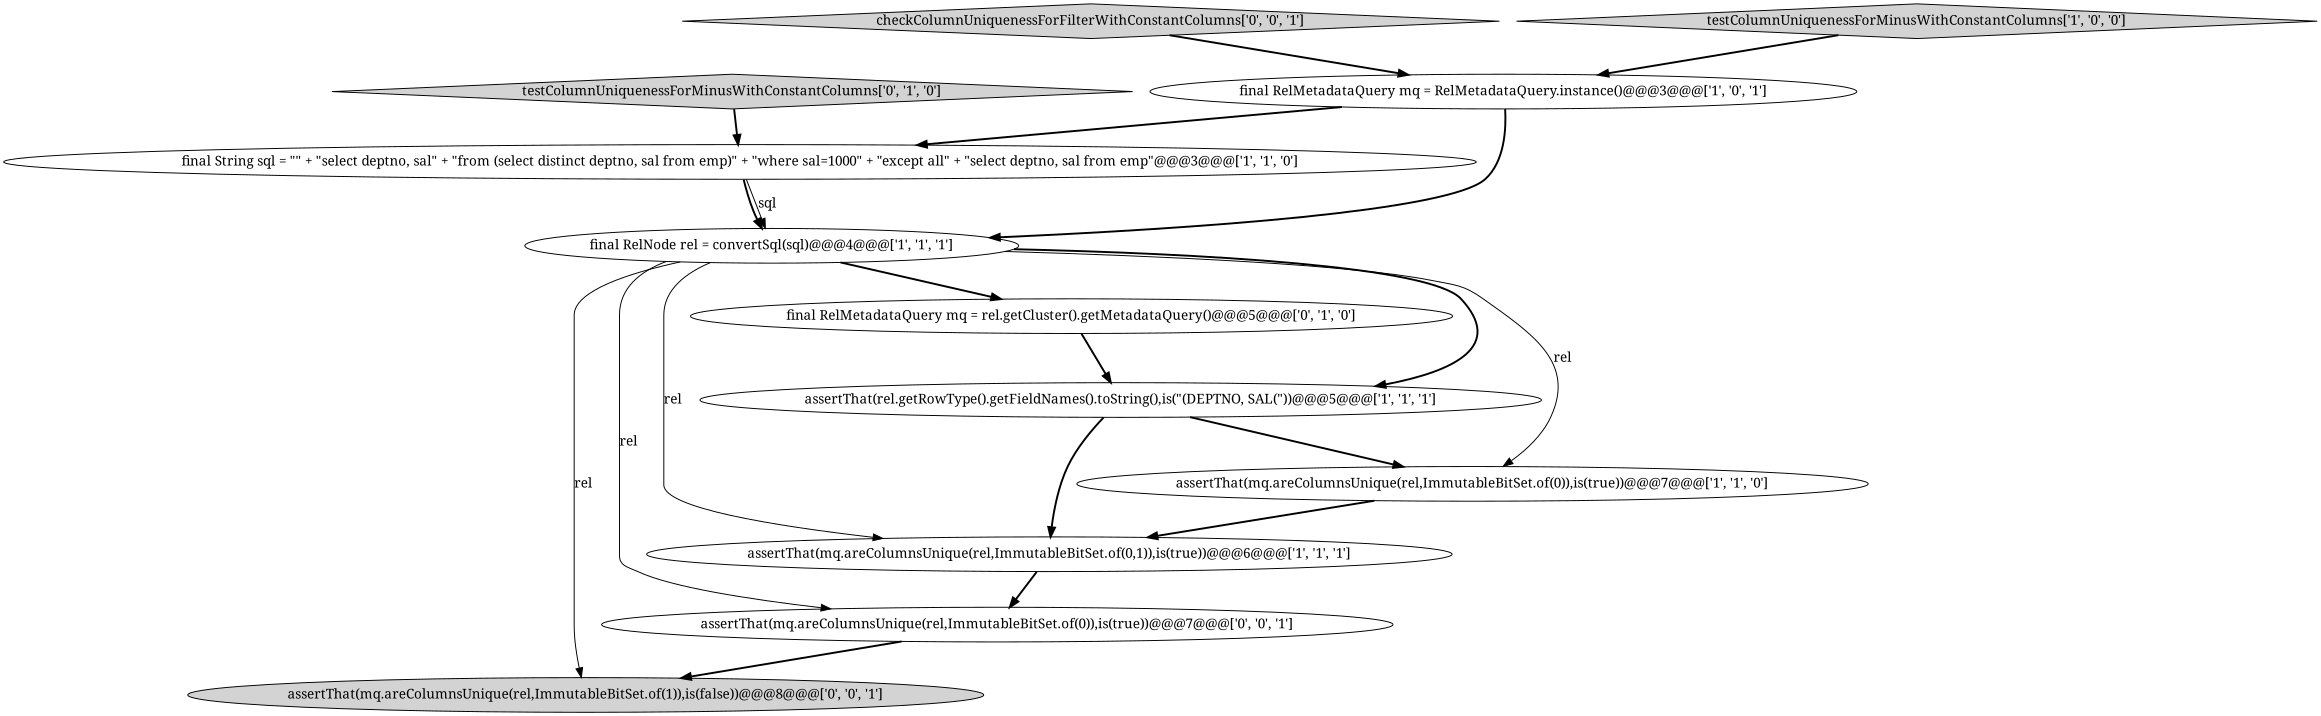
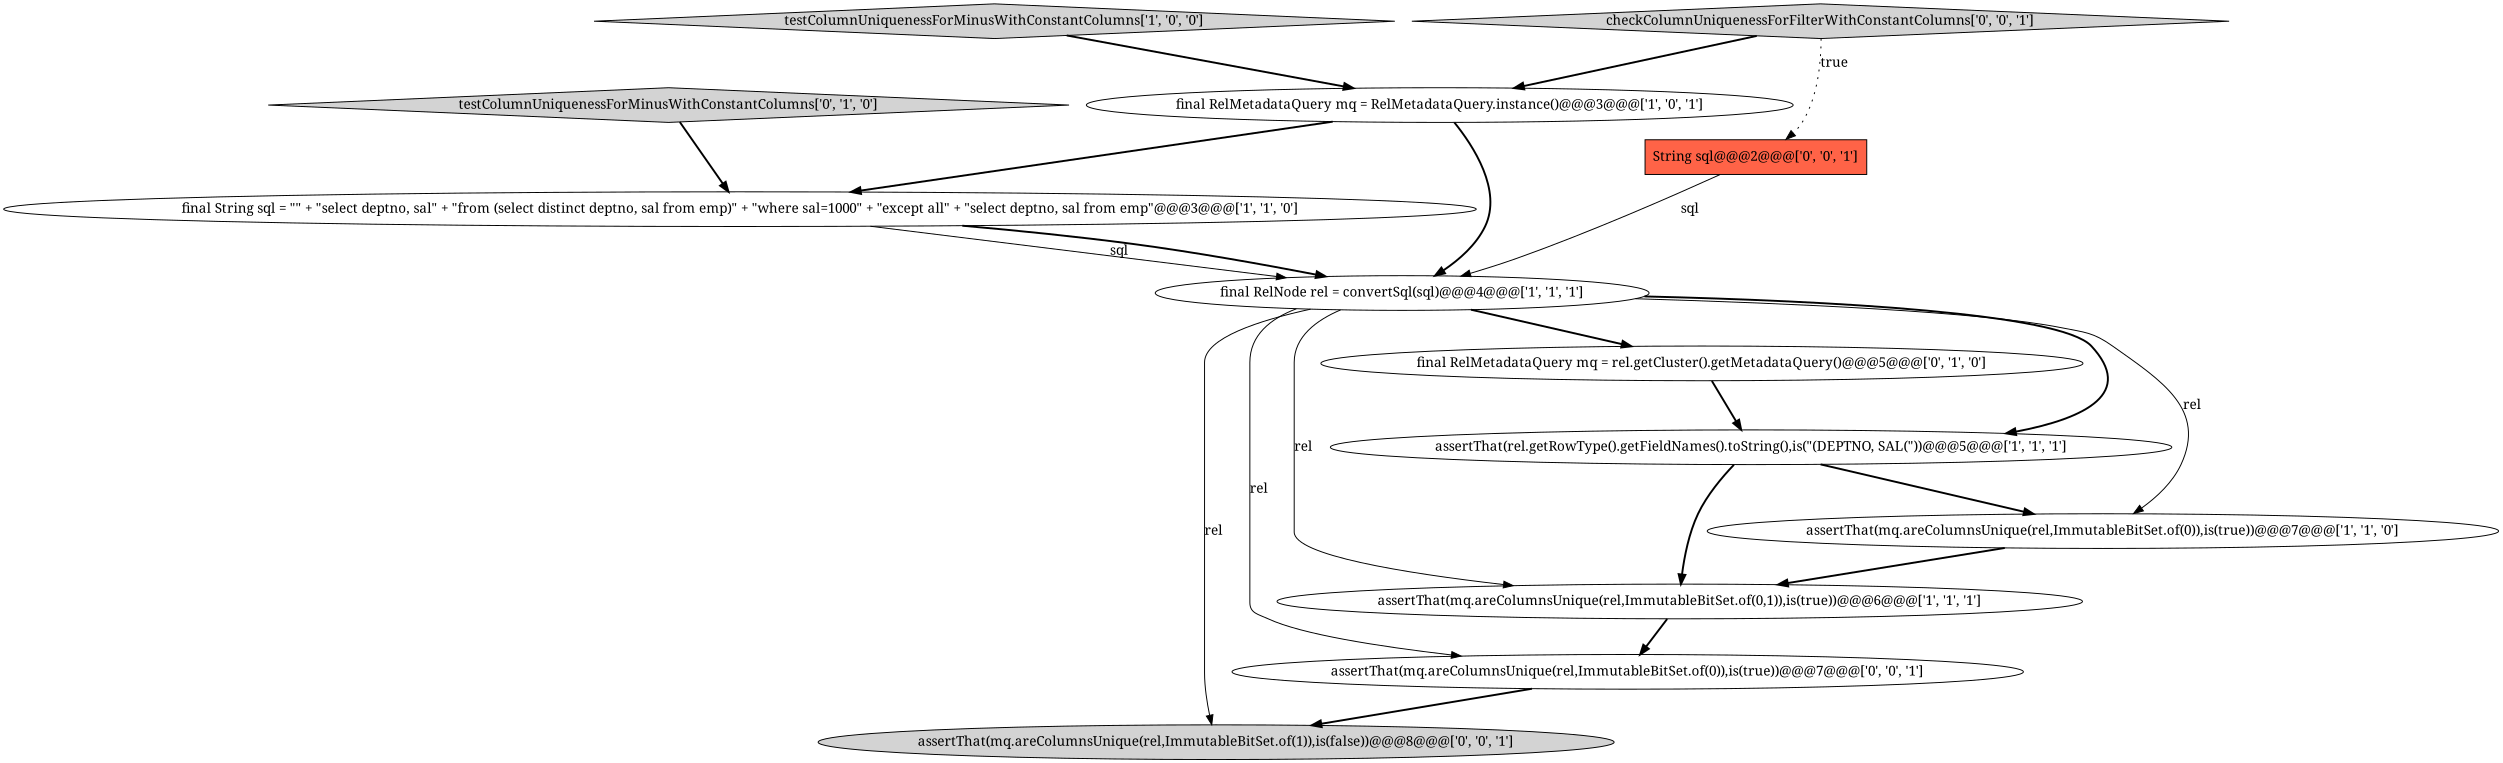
none -> (1756, 157)
